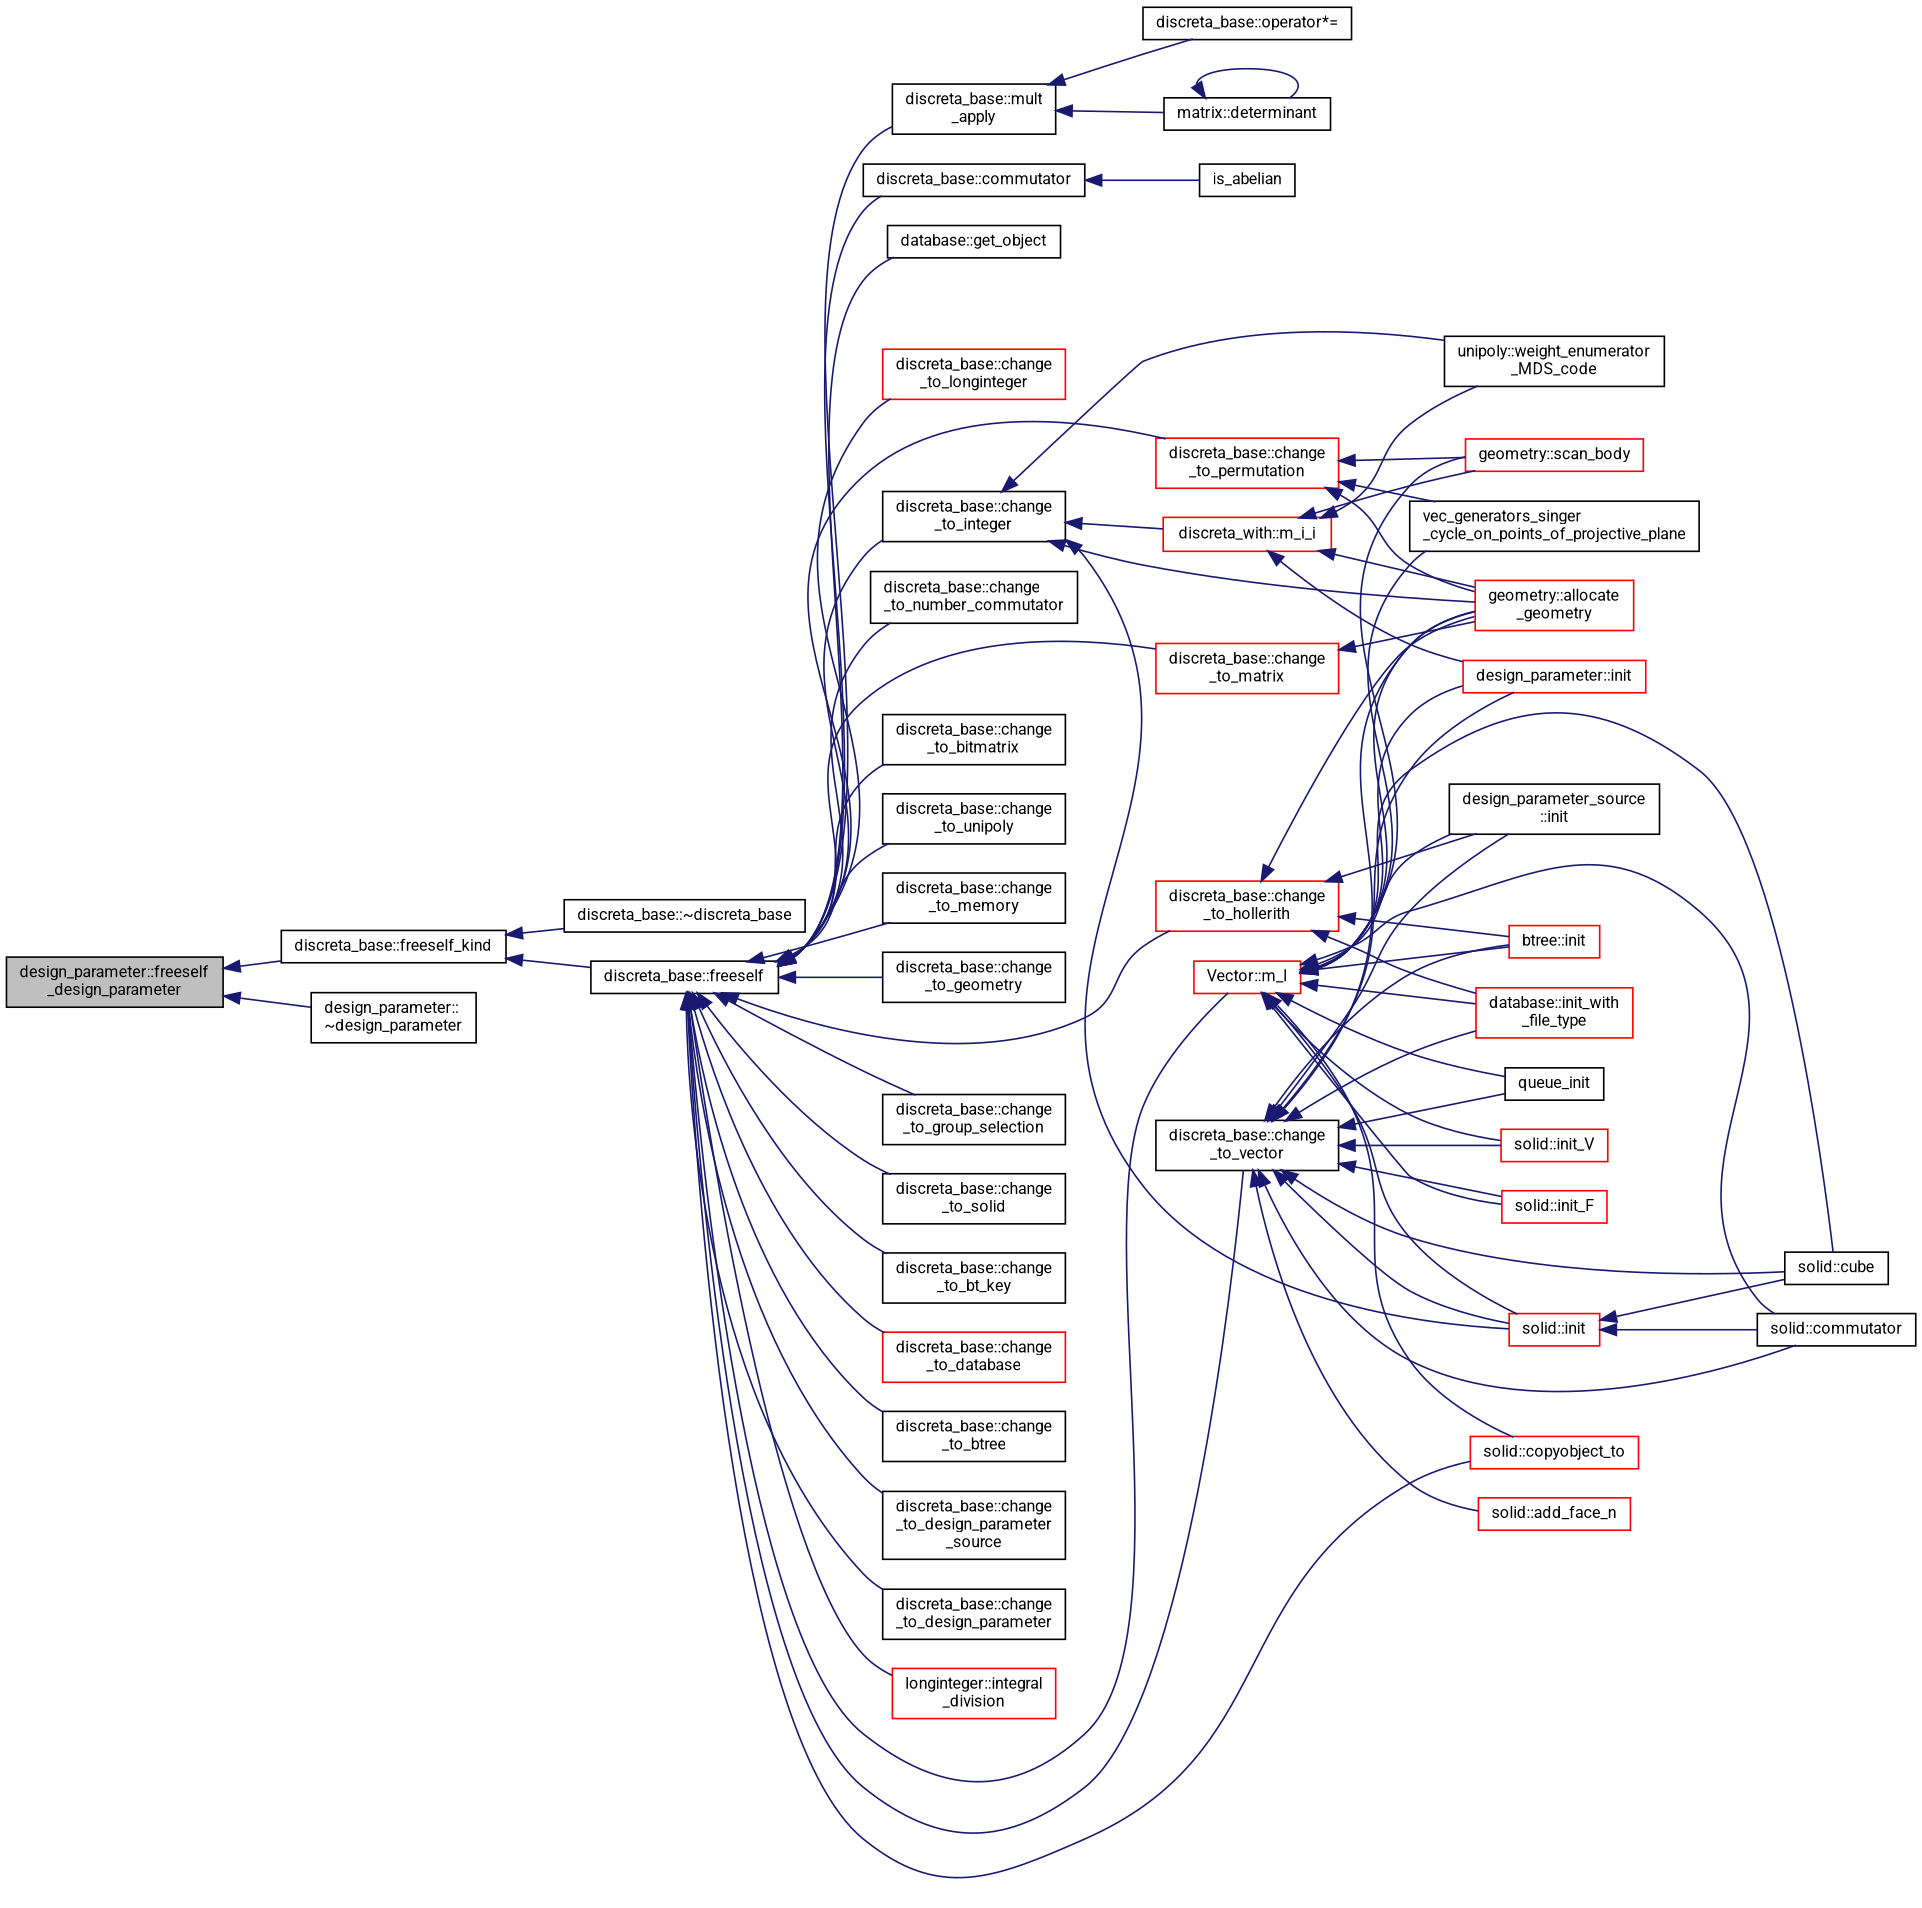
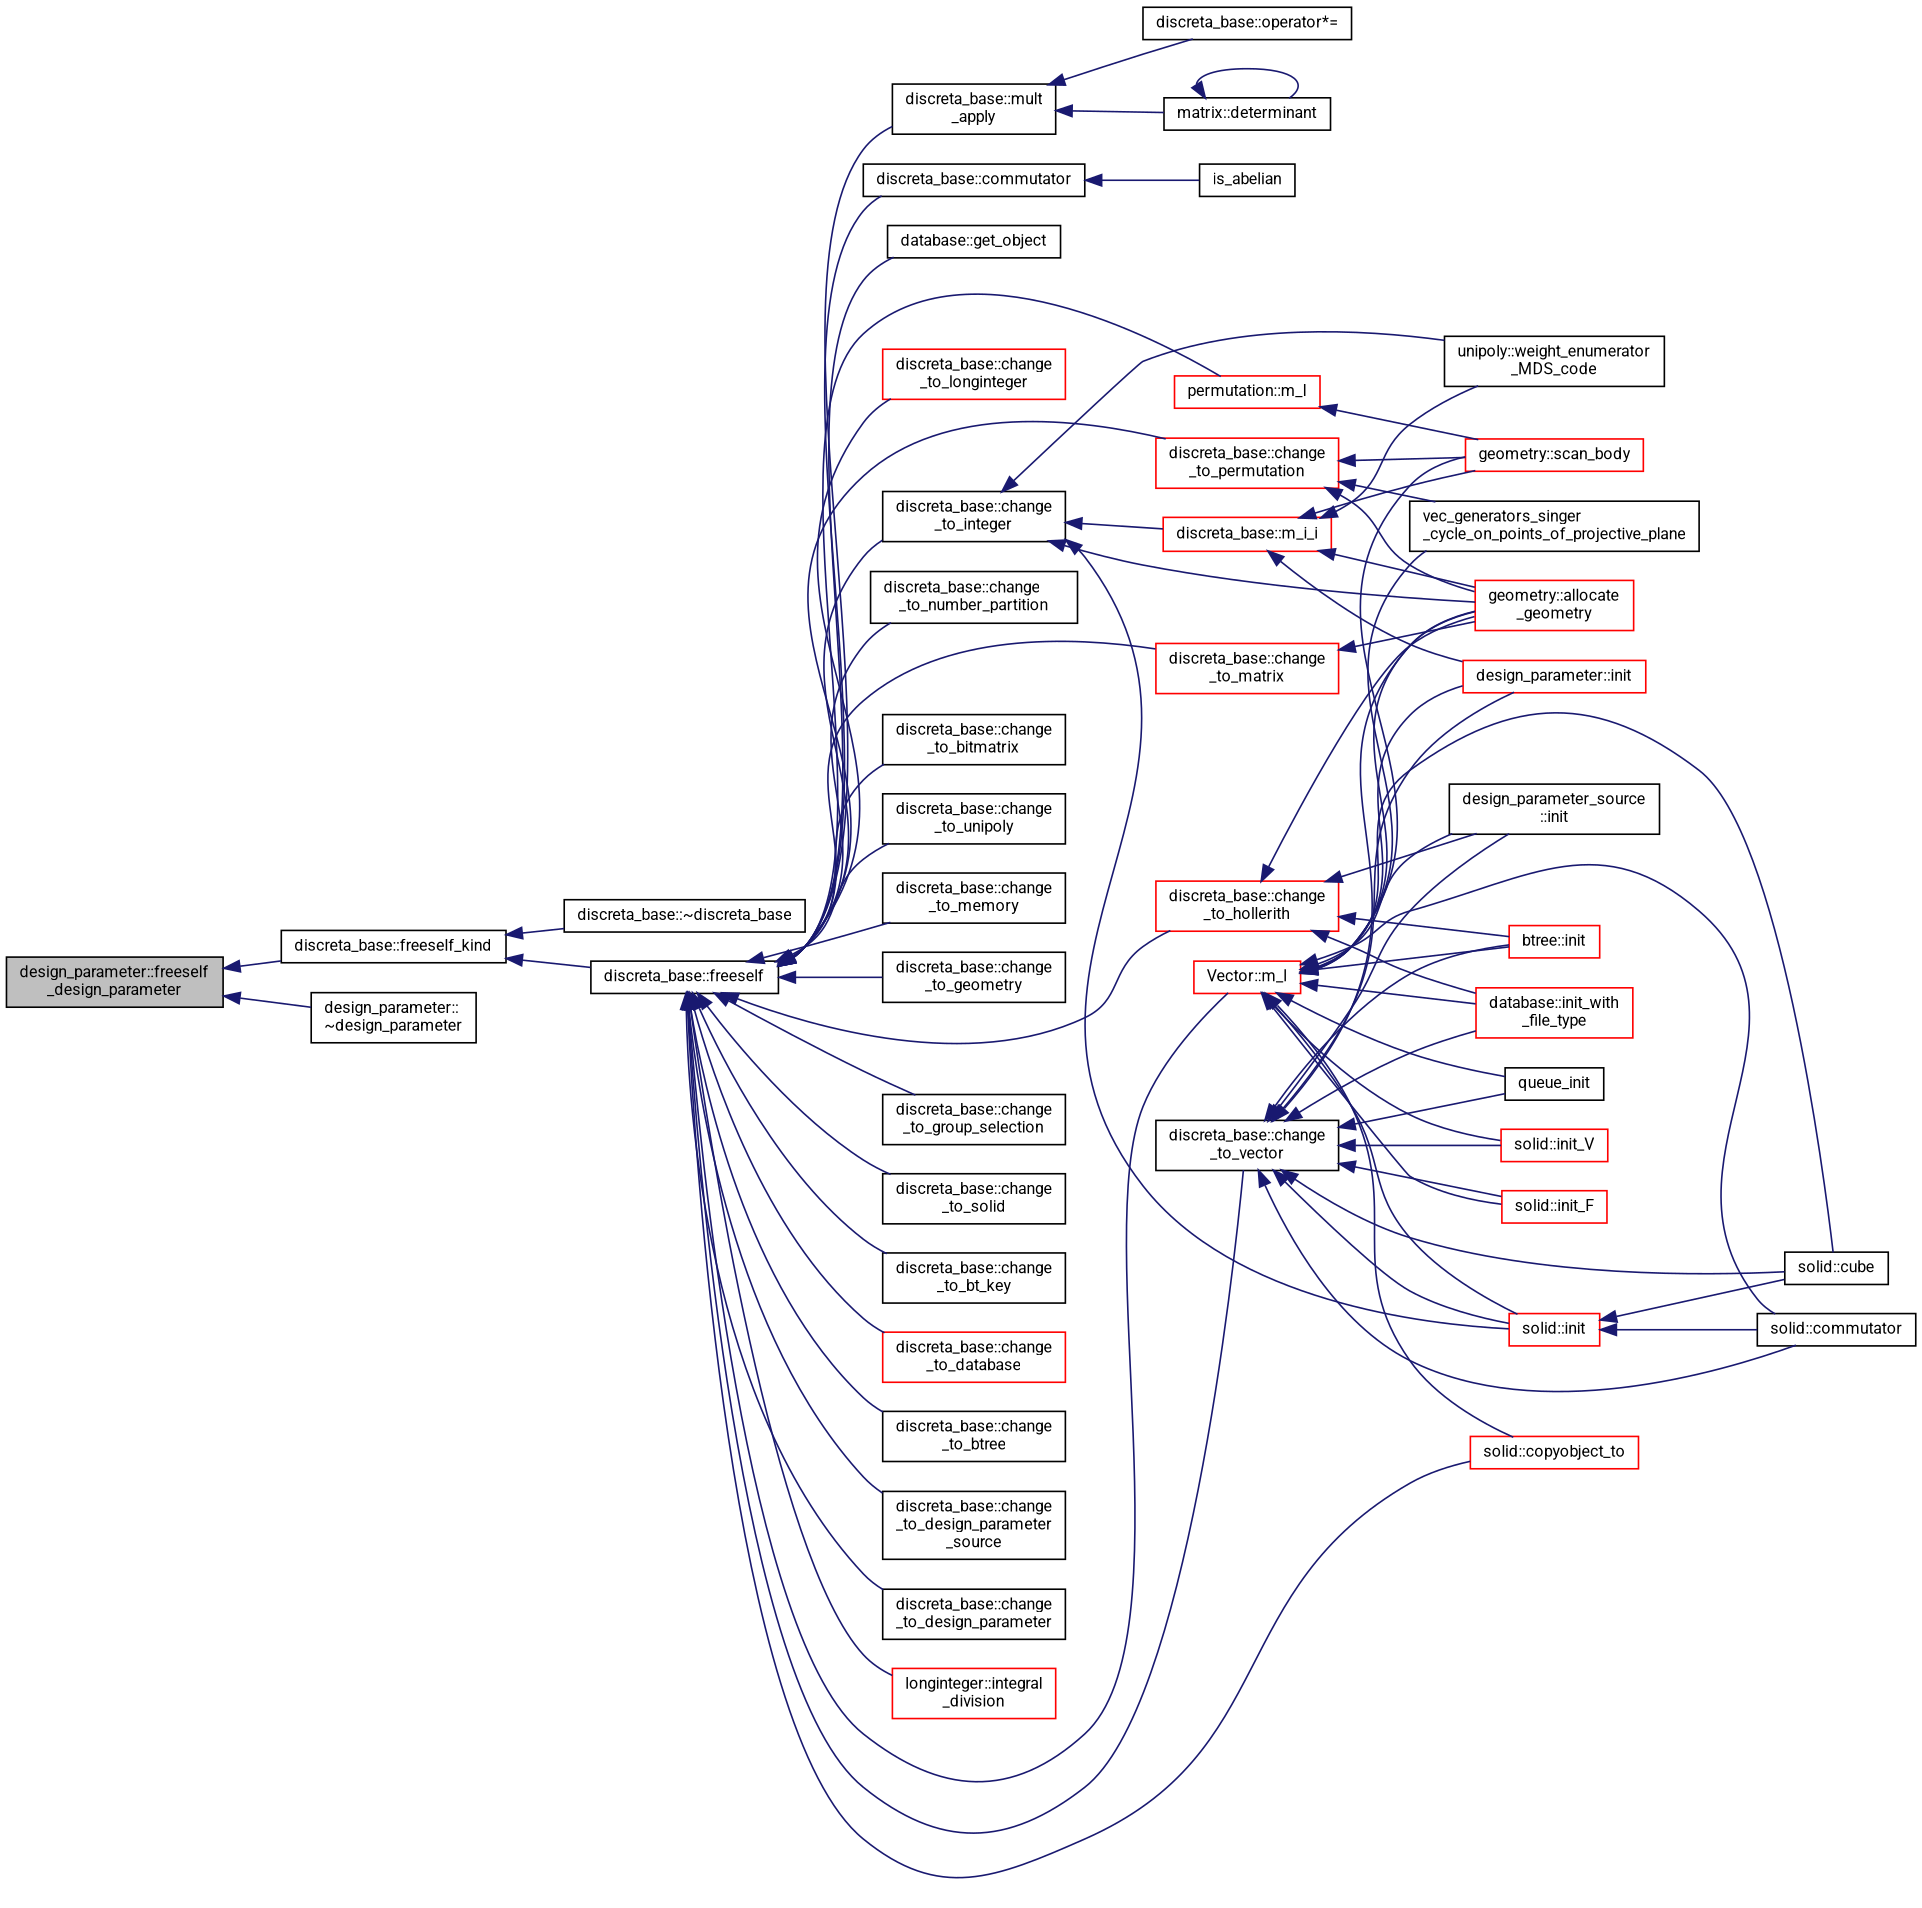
none -> (1247, 392)
(1247, 534) -> (1247, 534)
(974, 597) -> (974, 597)
(1554, 1514) -> none
